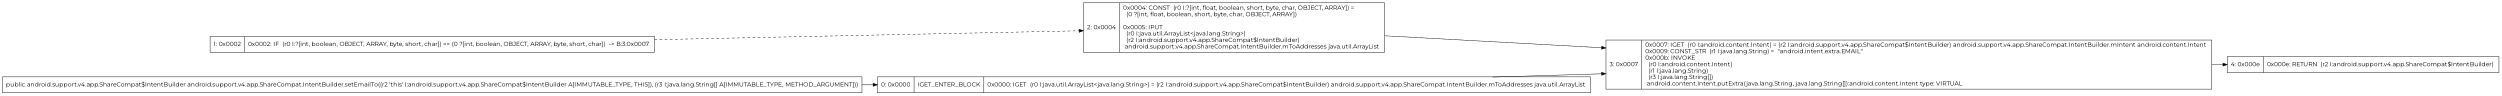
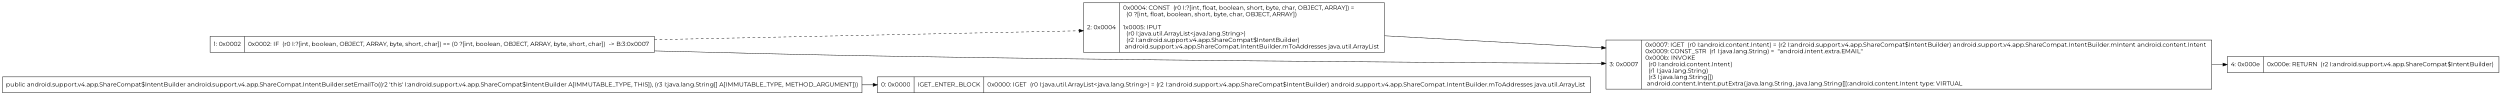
(1145, 27) -> (1144, 27)
(1547, 75) -> (1128, 60)
